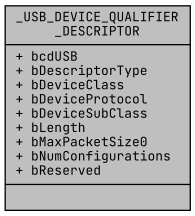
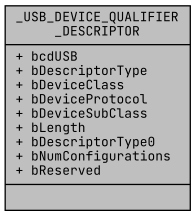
(82, 142) -> (86, 142)
